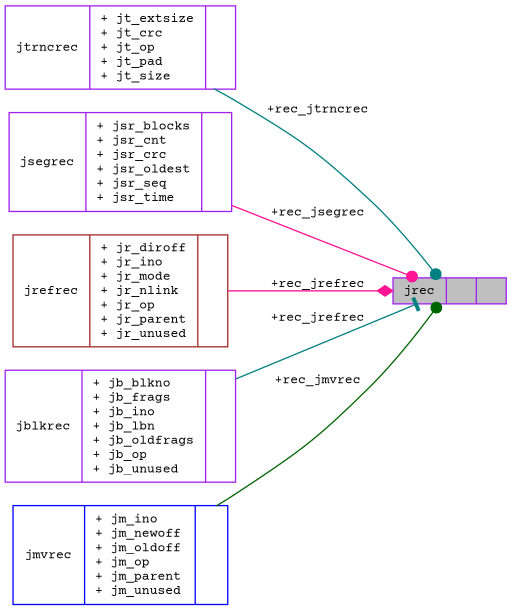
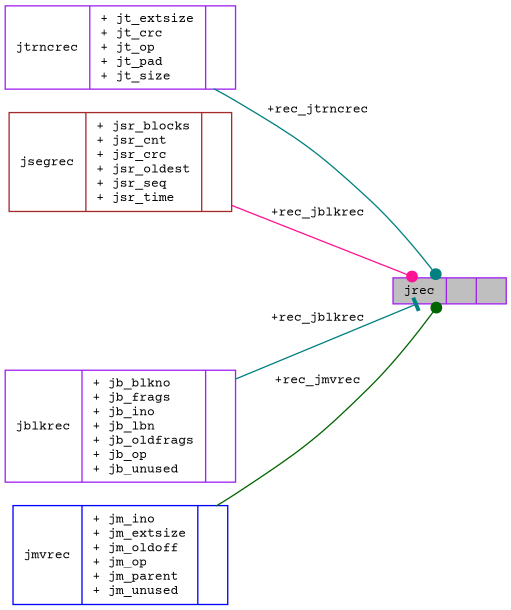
(120, 162) -> (120, 162)
(314, 212) -> (314, 212)
(120, 291) -> none
(314, 318) -> (314, 318)
(139, 533) -> (140, 533)
